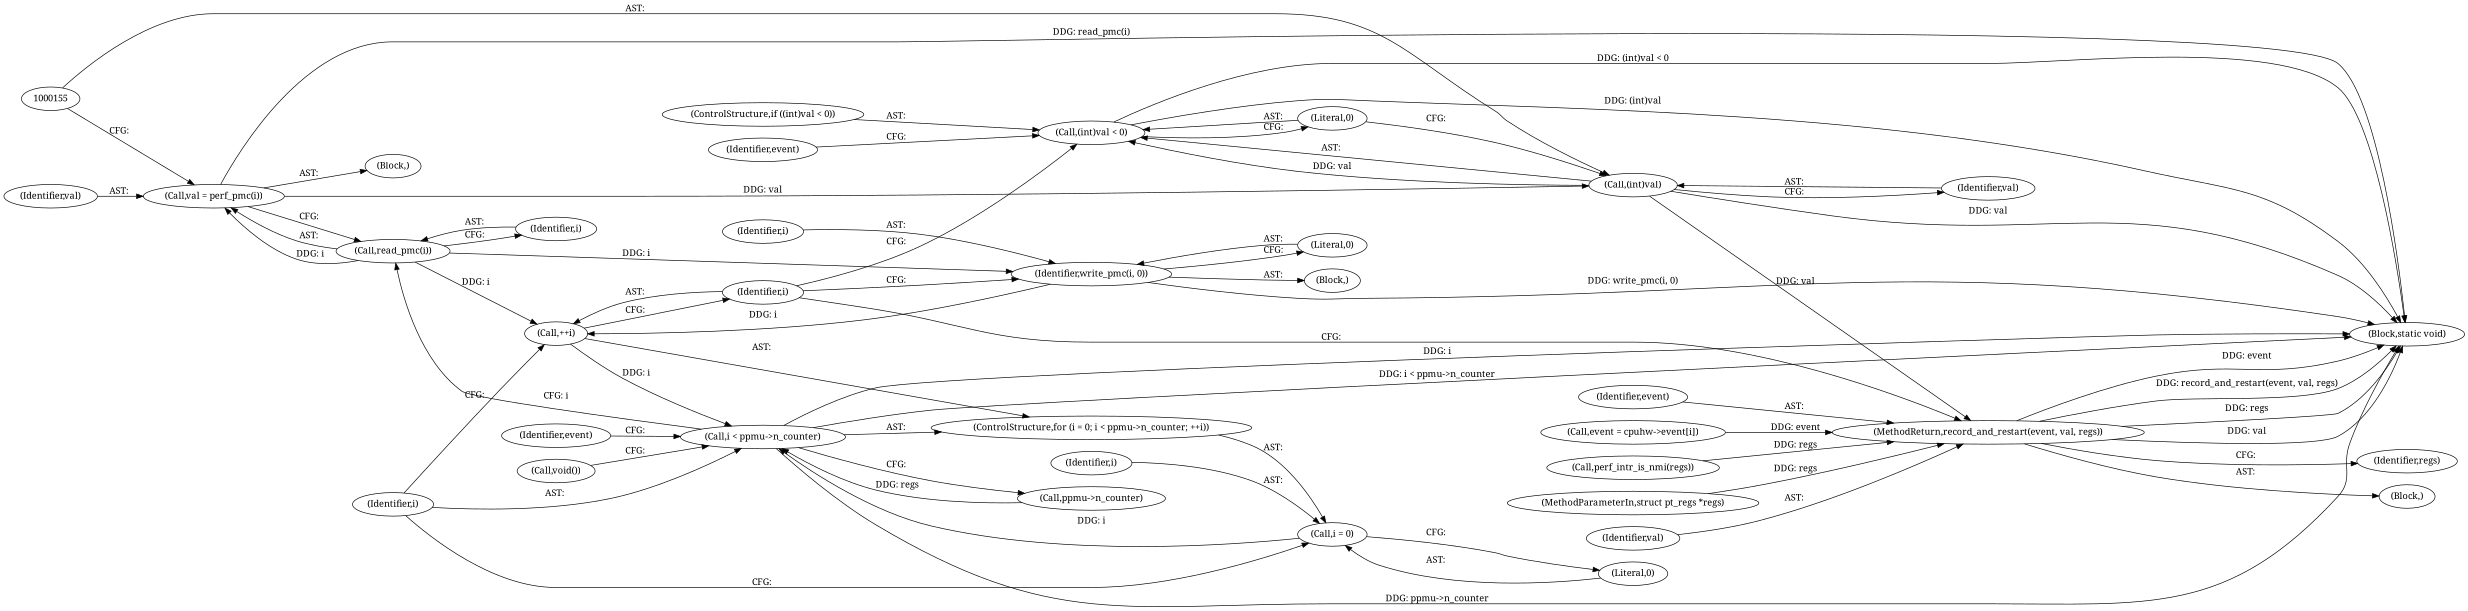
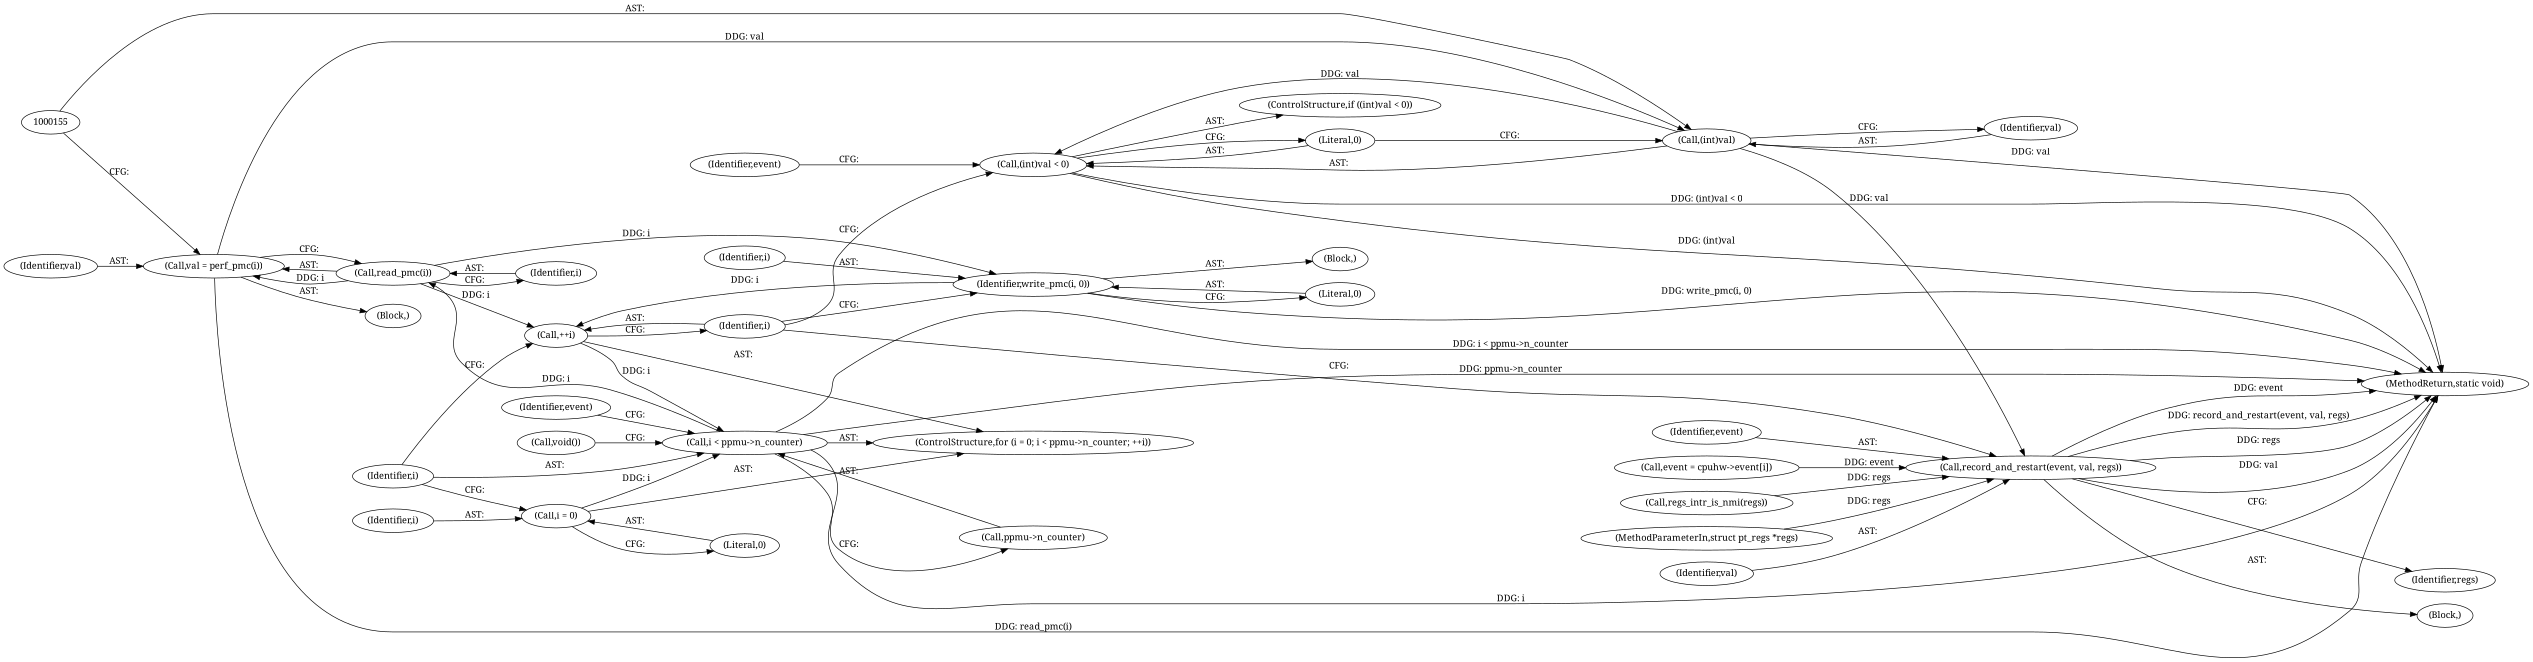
(943, 125) -> (1174, 136)
(2407, 334) -> (2445, 384)
(556, 396) -> (556, 379)
(1988, 432) -> (2031, 468)
(1280, 464) -> (773, 483)
(1633, 468) -> (1707, 503)
(897, 485) -> (850, 471)
